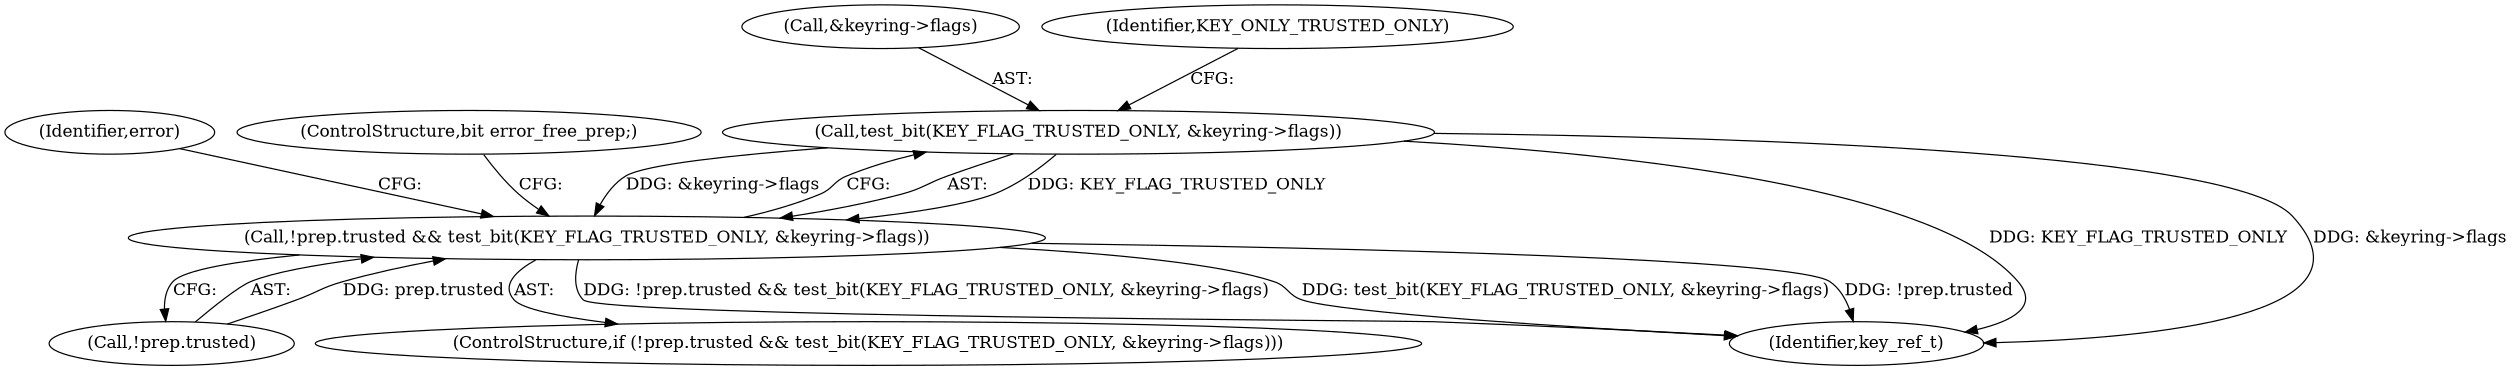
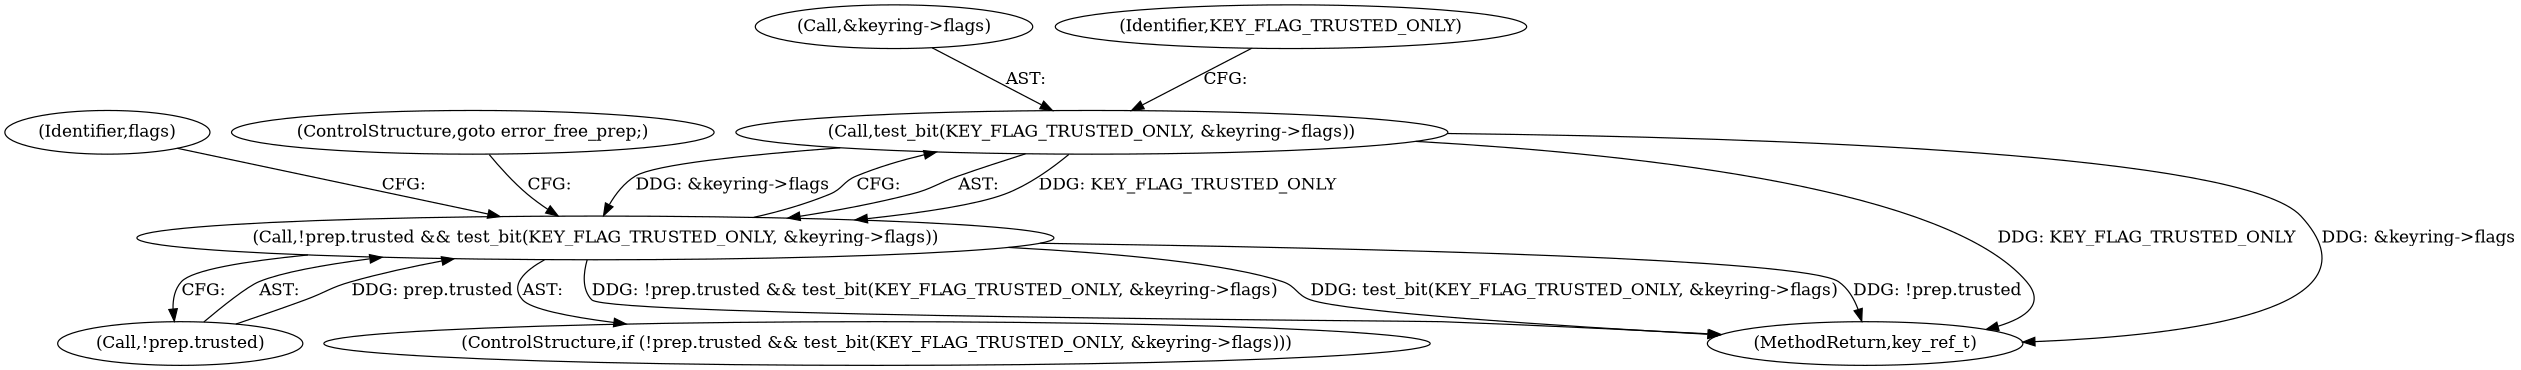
(1277, 27) -> (1291, 27)
(110, 132) -> (107, 132)
(469, 132) -> (473, 132)
(1857, 344) -> (1865, 344)
